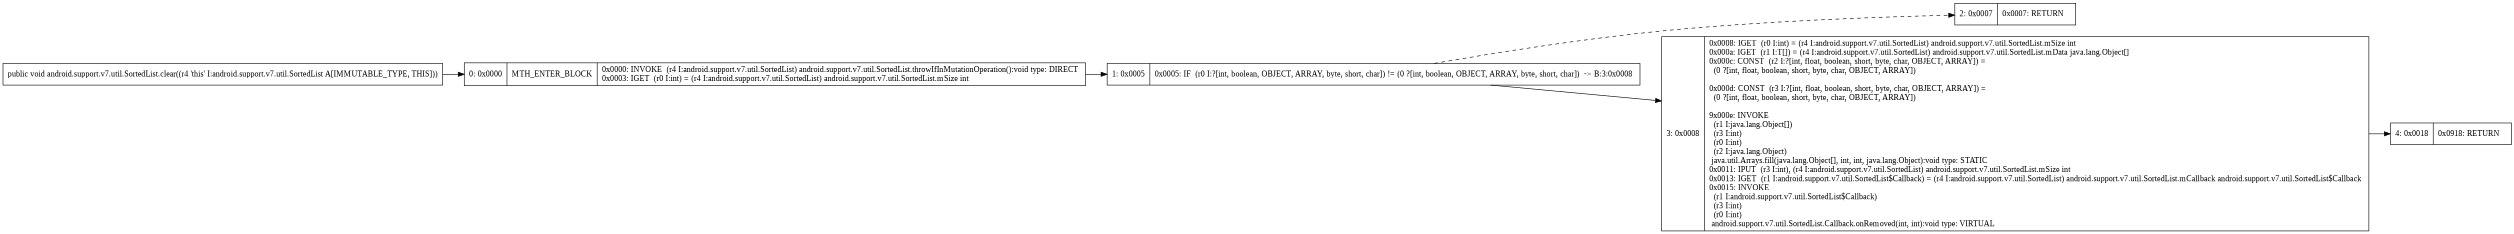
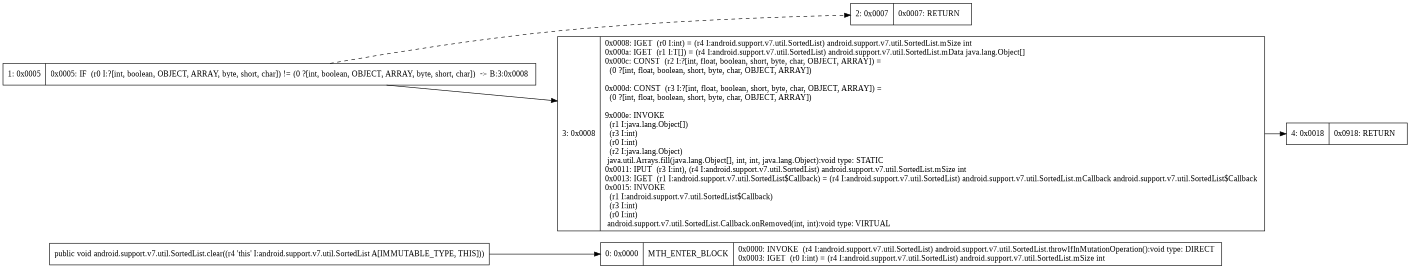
(1093, 74) -> none
